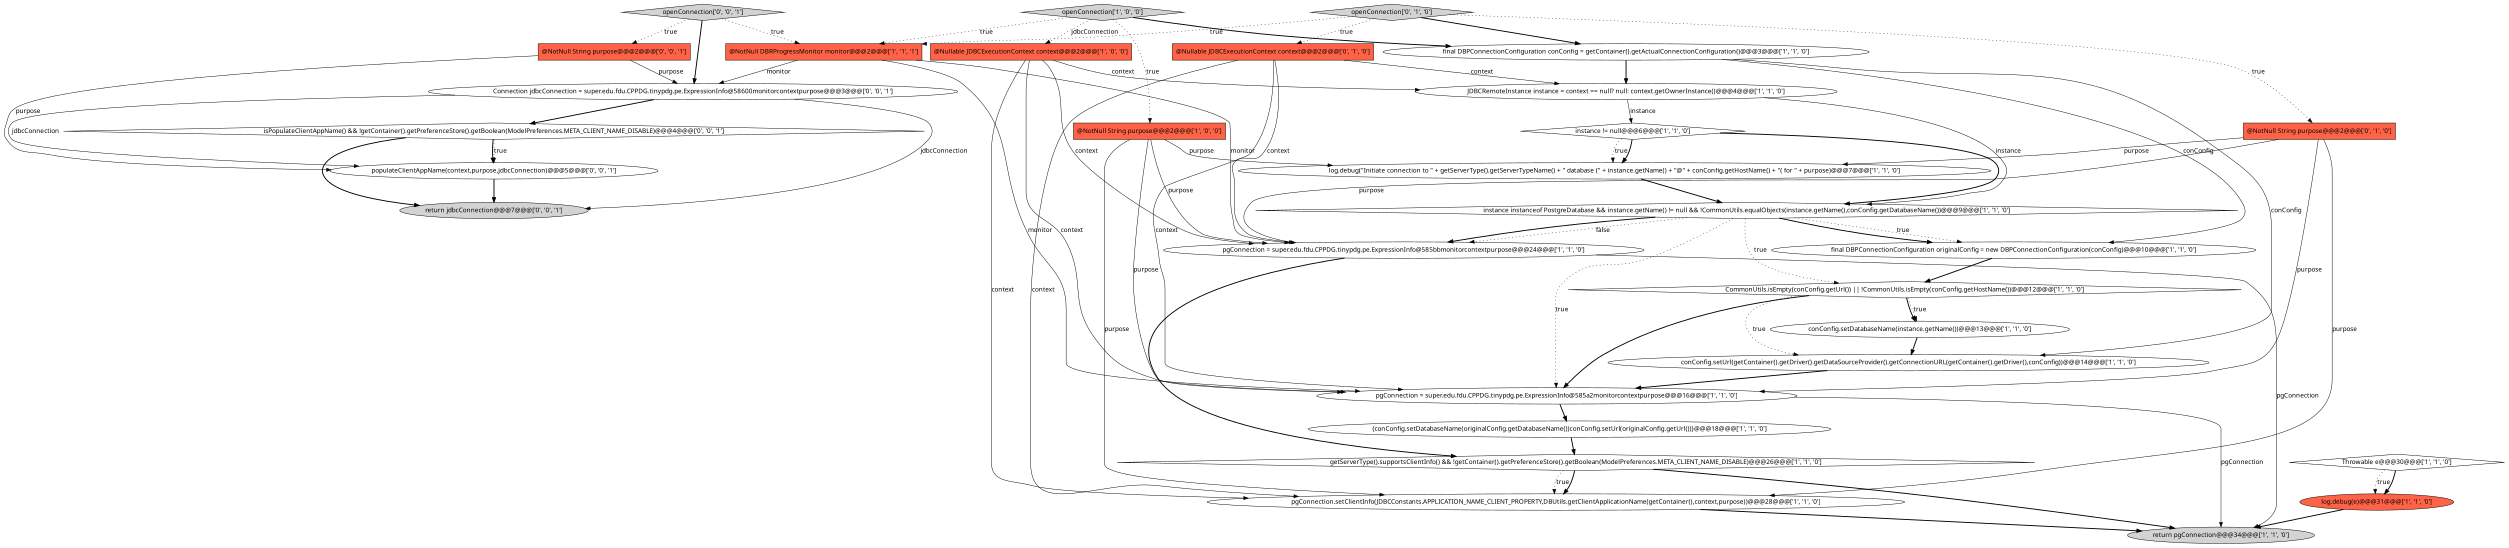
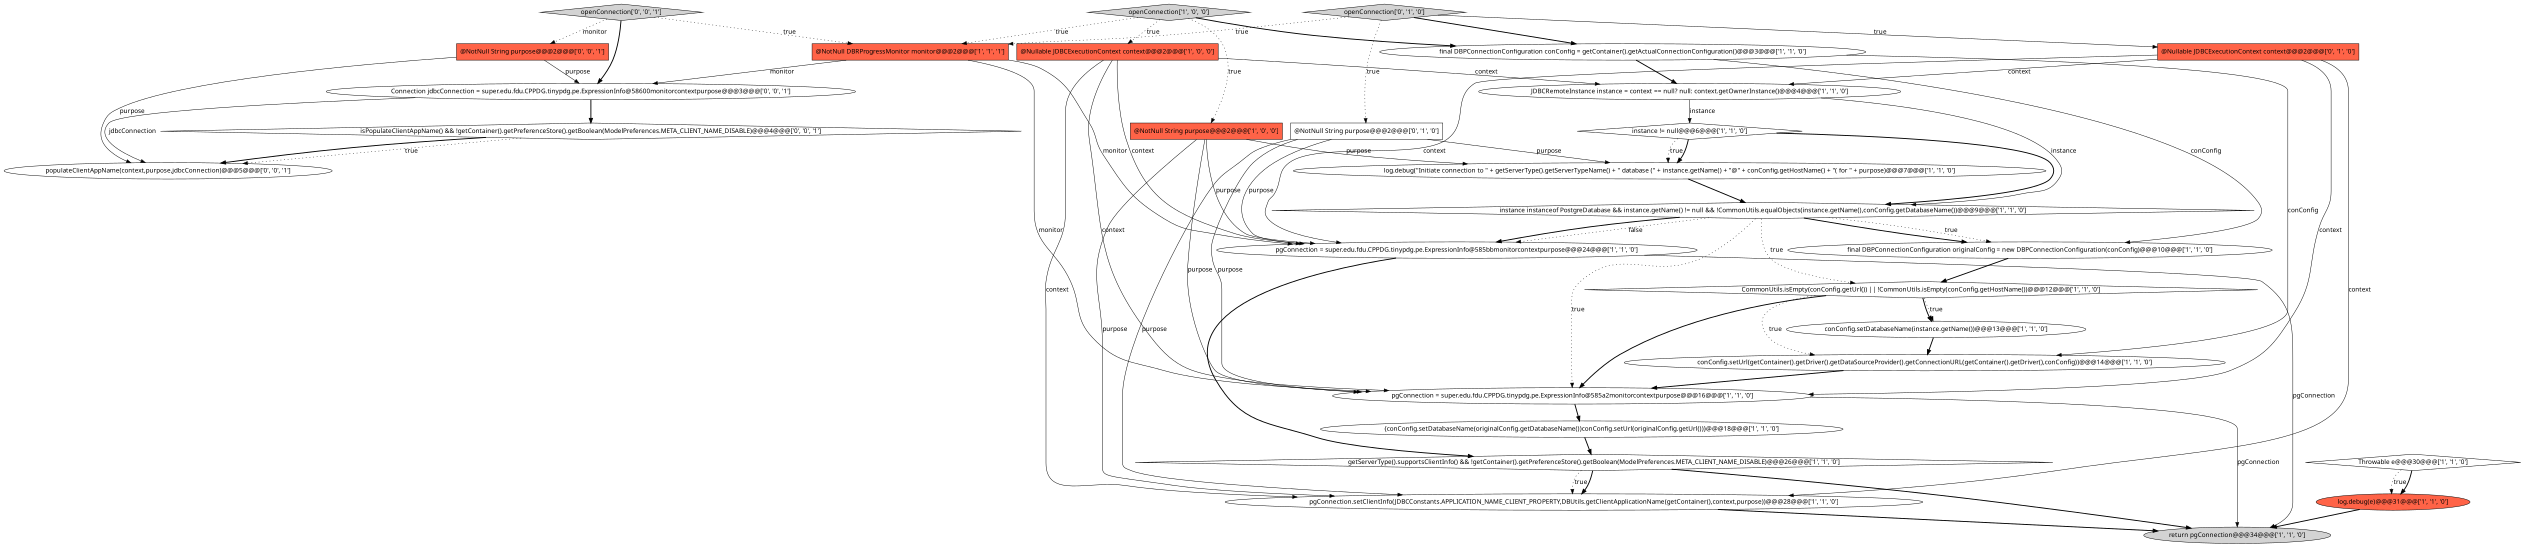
(1337, 30) -> (1795, 31)
(671, 32) -> (595, 32)
(1095, 32) -> (1153, 32)
(2319, 131) -> (1367, 131)
(494, 210) -> none
